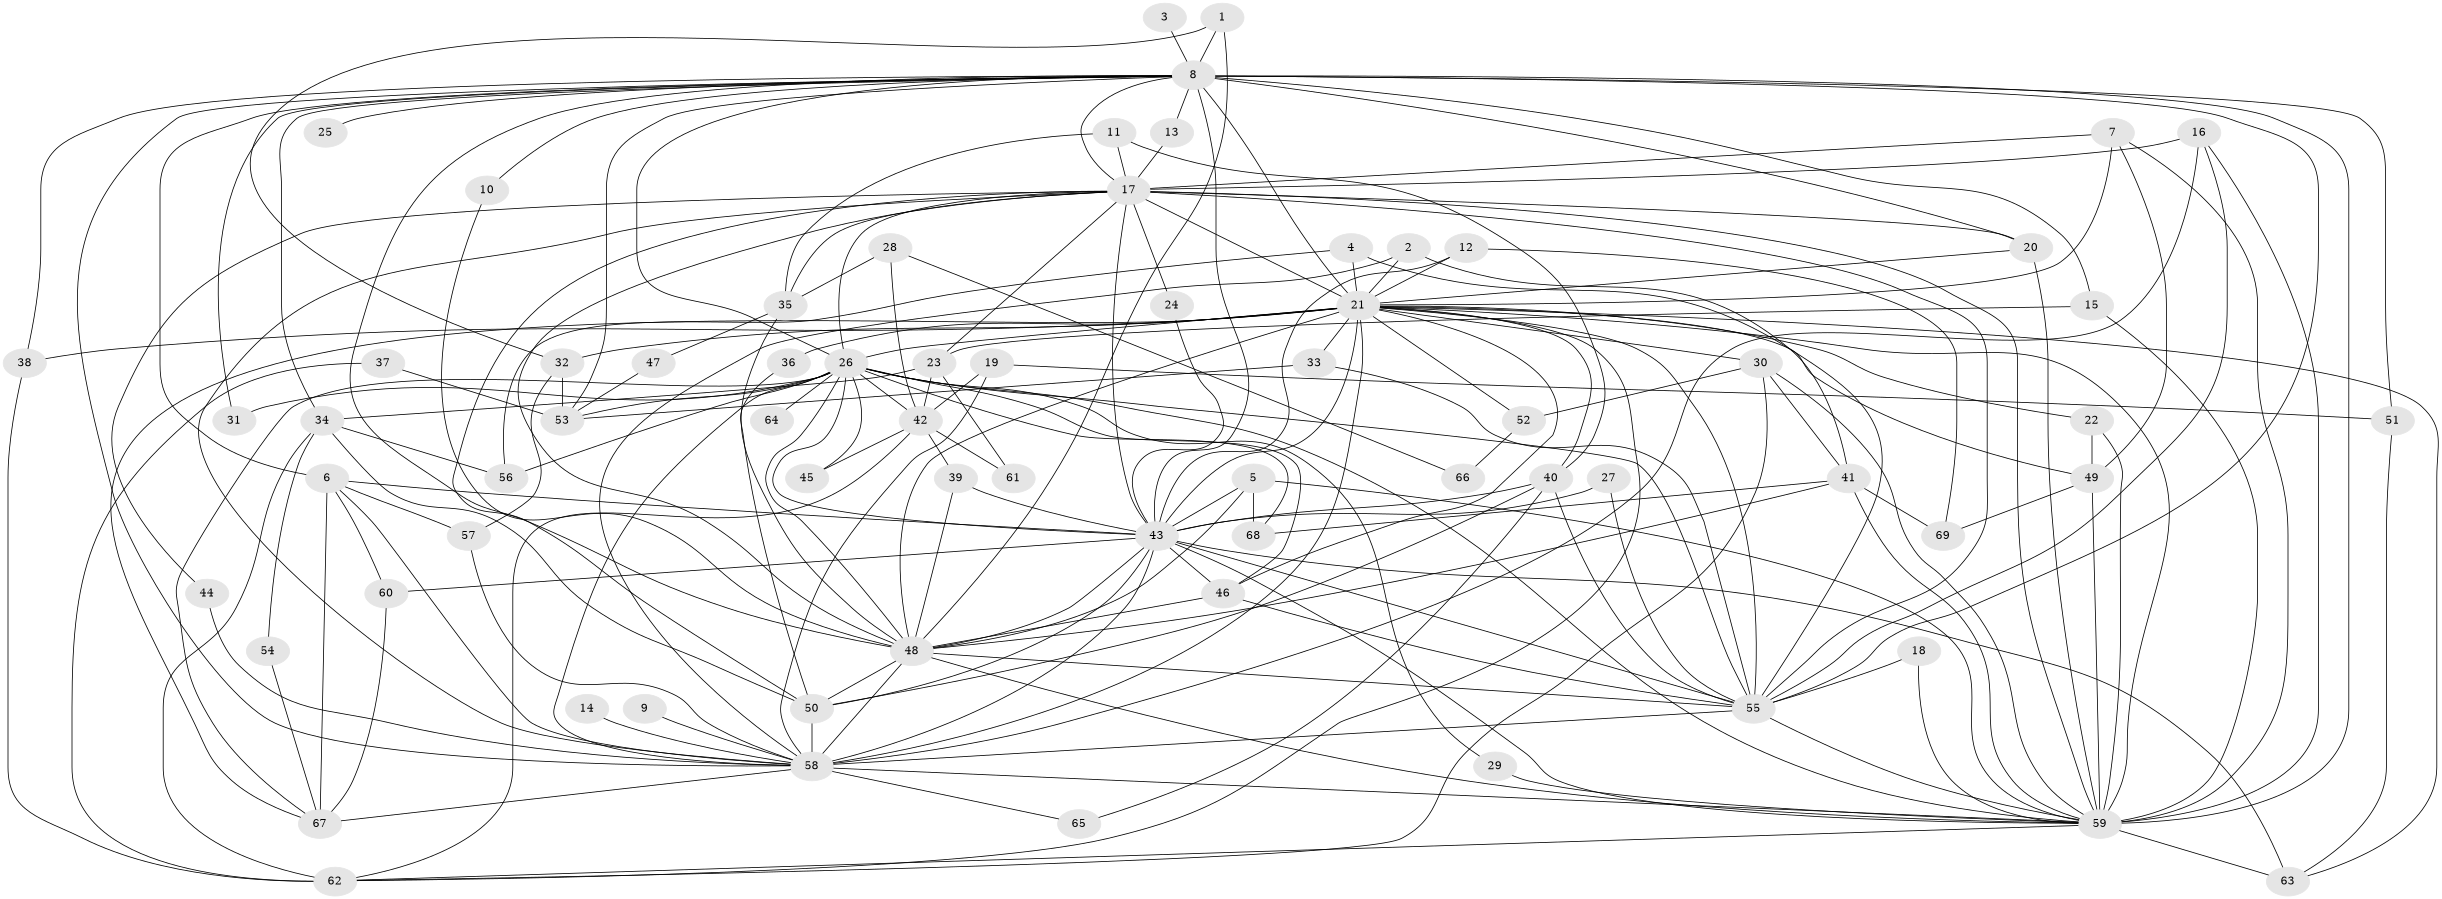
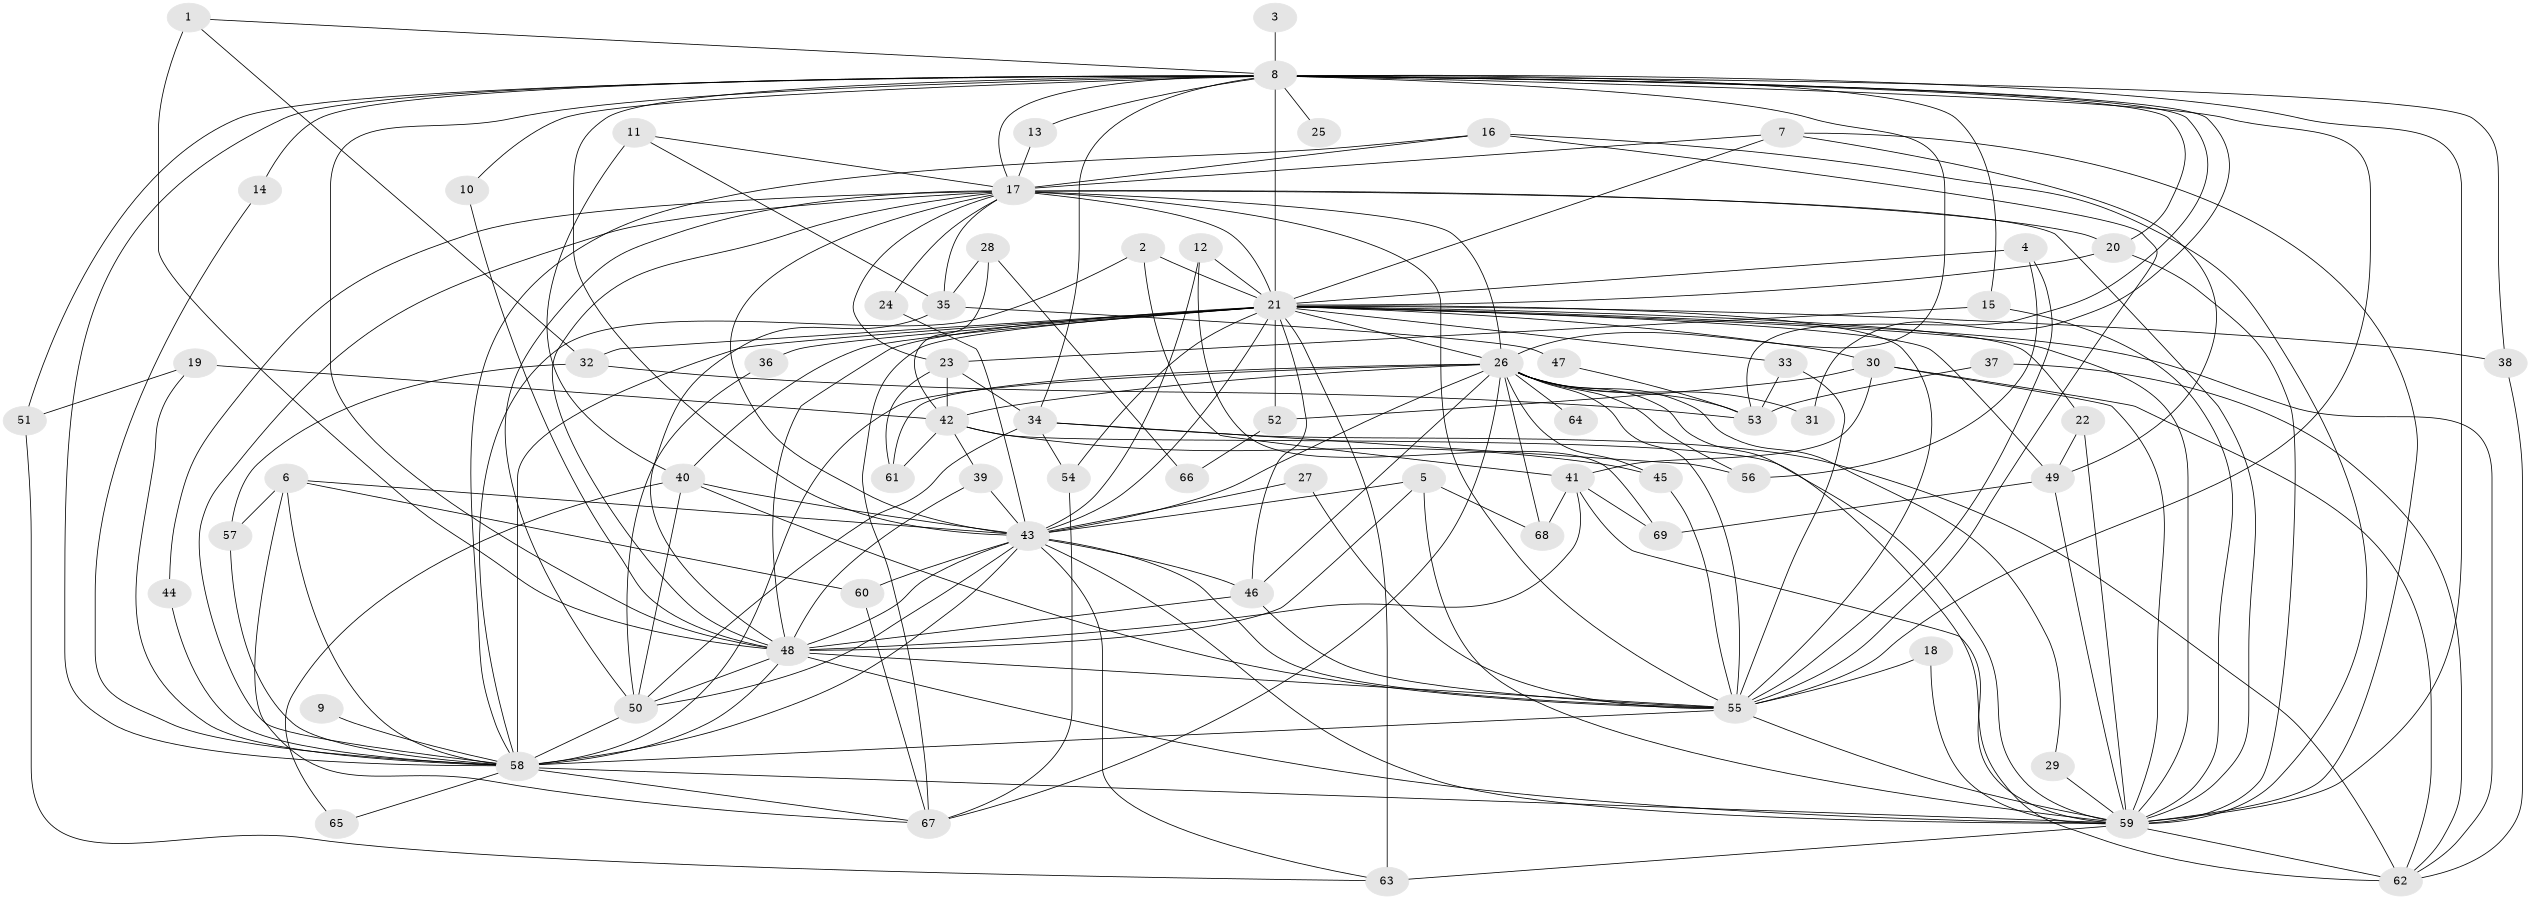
(250, 119) -> (745, 82)
none -> (1179, 357)
(775, 502) -> (1166, 374)
none -> (1710, 590)
